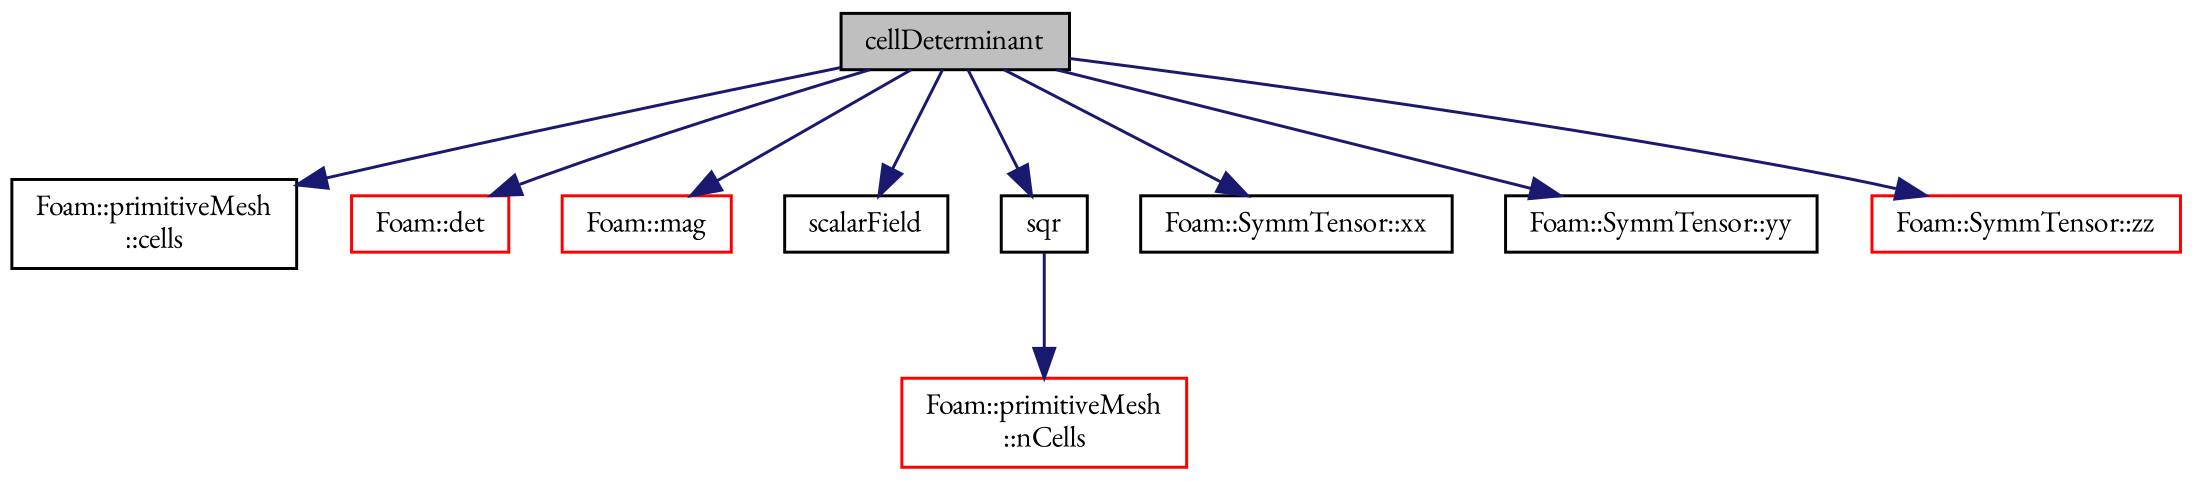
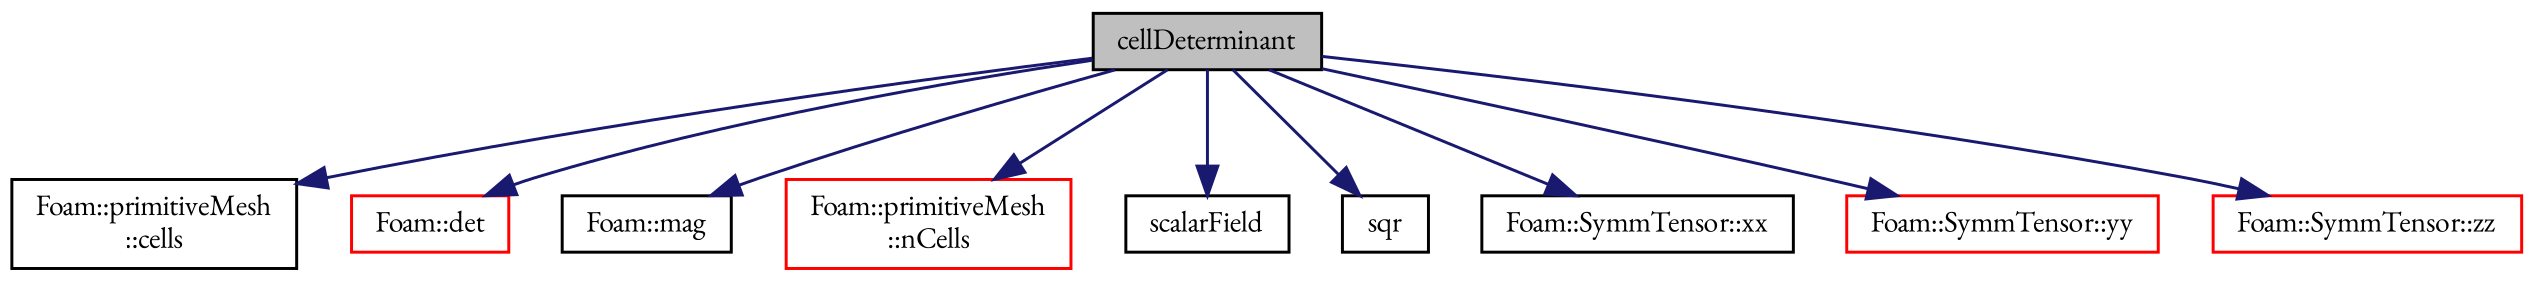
(647, 224) -> (647, 224)
(1661, 224) -> (2002, 224)
(1044, 300) -> (1093, 117)
